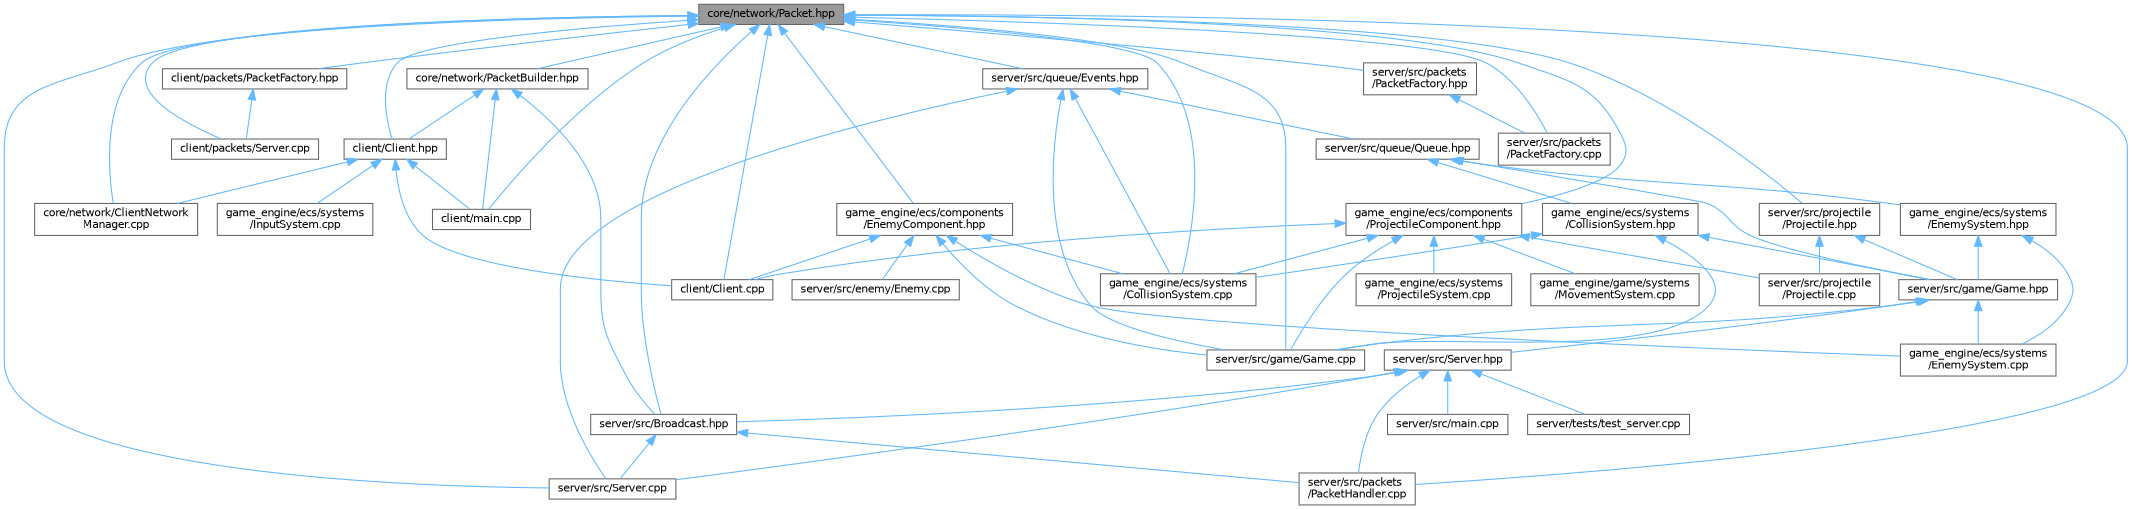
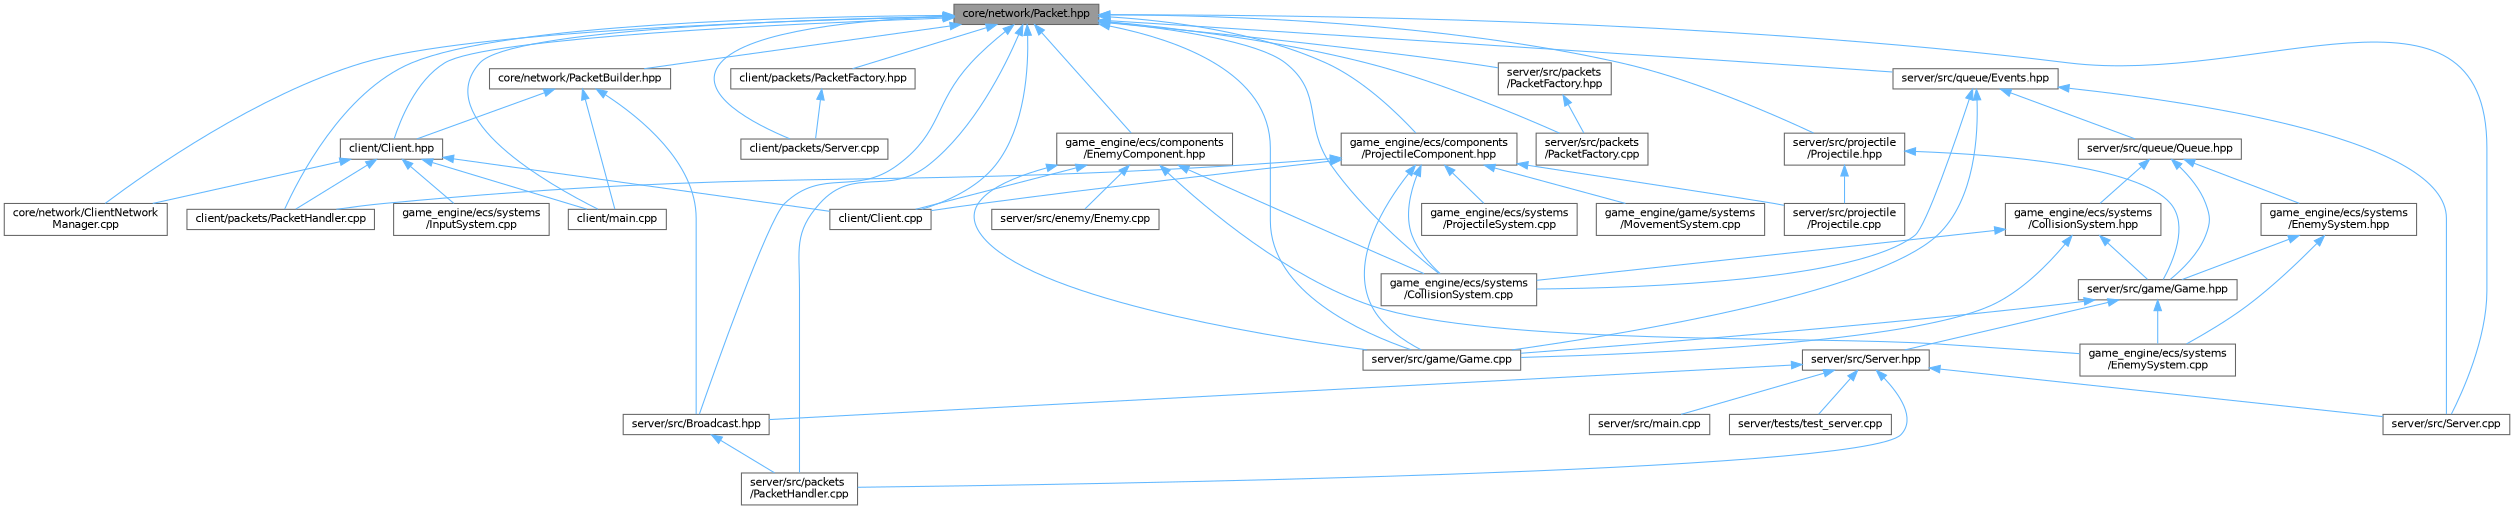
none -> (281, 219)
(635, 461) -> none
